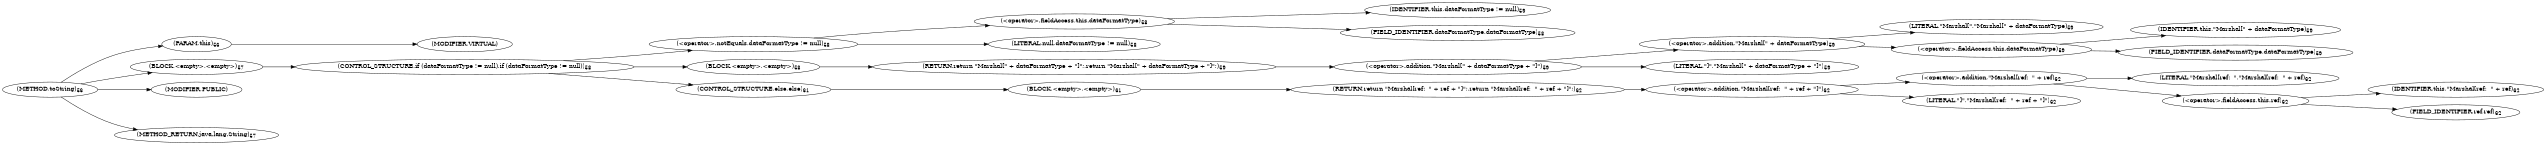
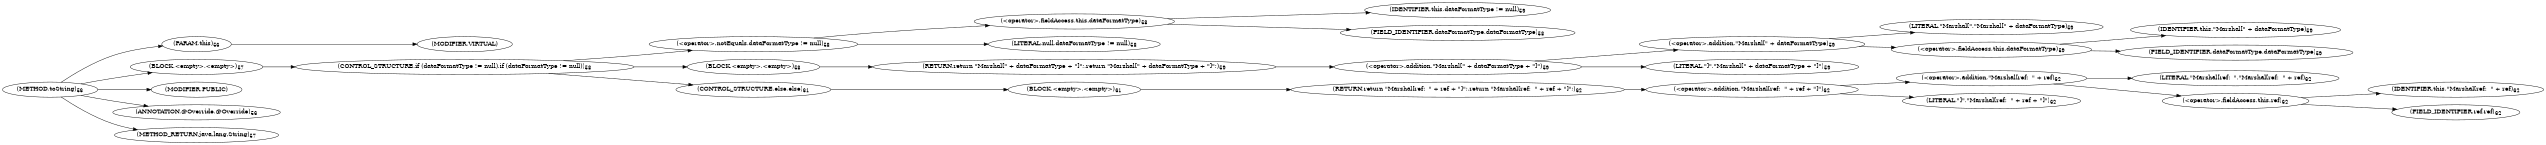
none -> (197, 112)
